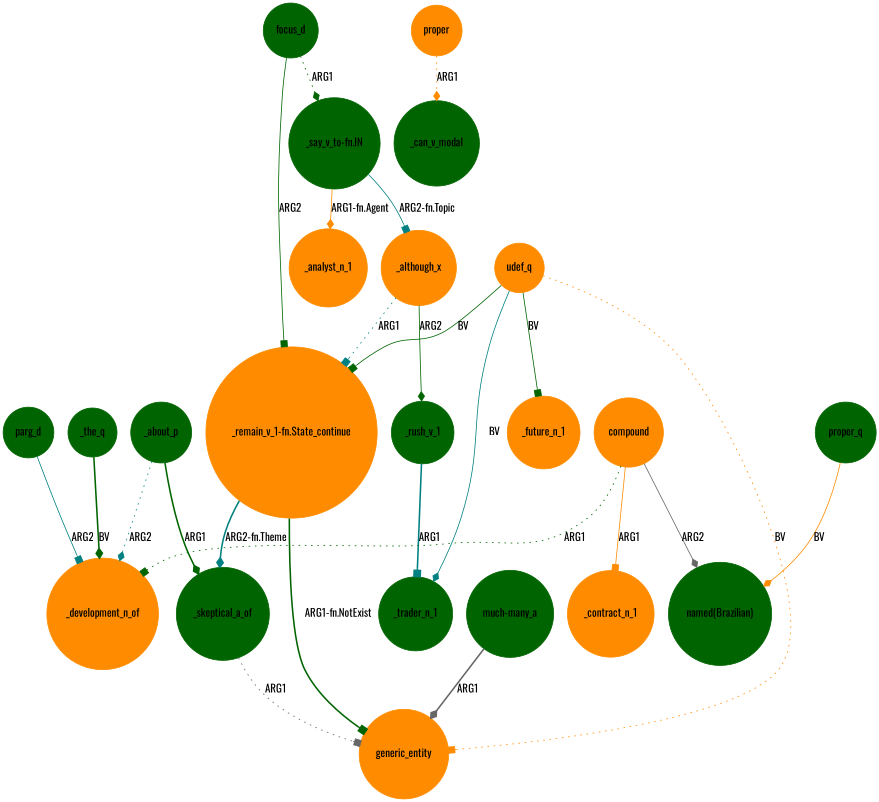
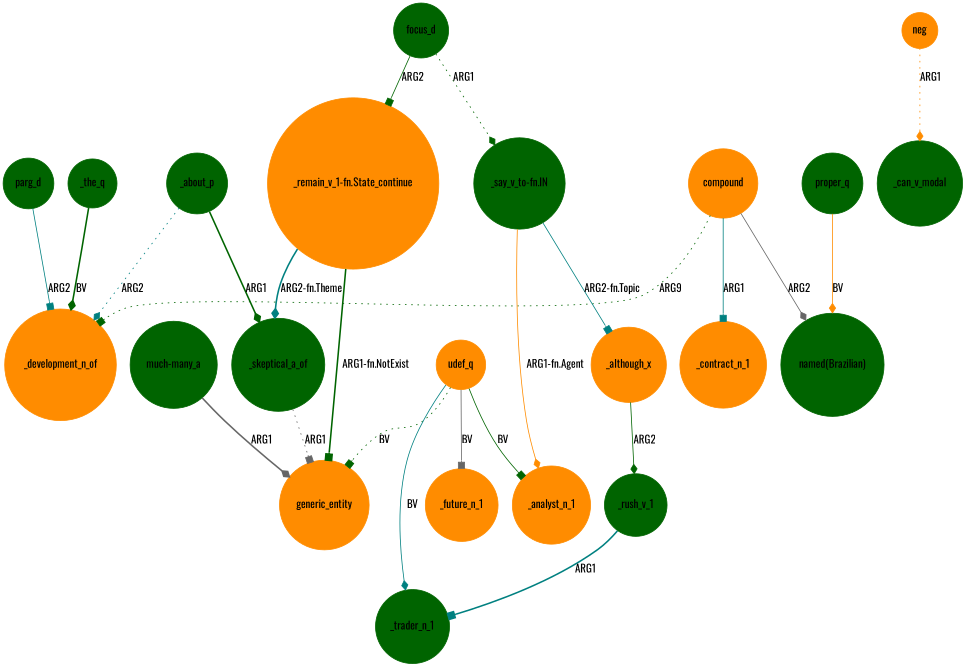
(437, 30) -> (920, 31)
(372, 328) -> none
(434, 336) -> (489, 433)
(530, 341) -> (461, 425)
(621, 515) -> (723, 266)
(575, 538) -> (670, 289)
(786, 590) -> (404, 428)
